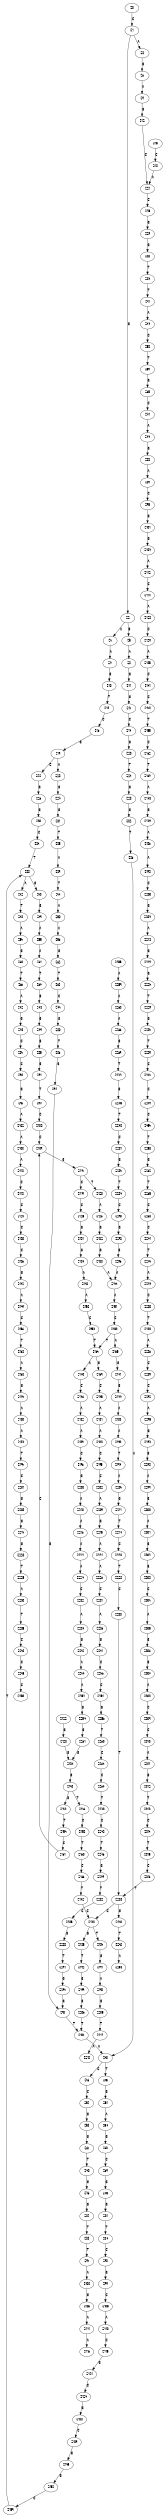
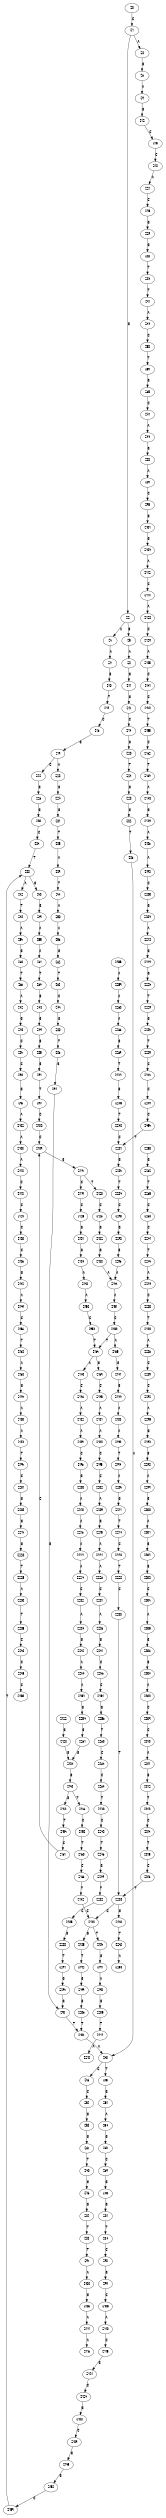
(145, 154) -> (148, 131)
(148, 1136) -> (135, 1136)
(101, 1205) -> (101, 1205)
